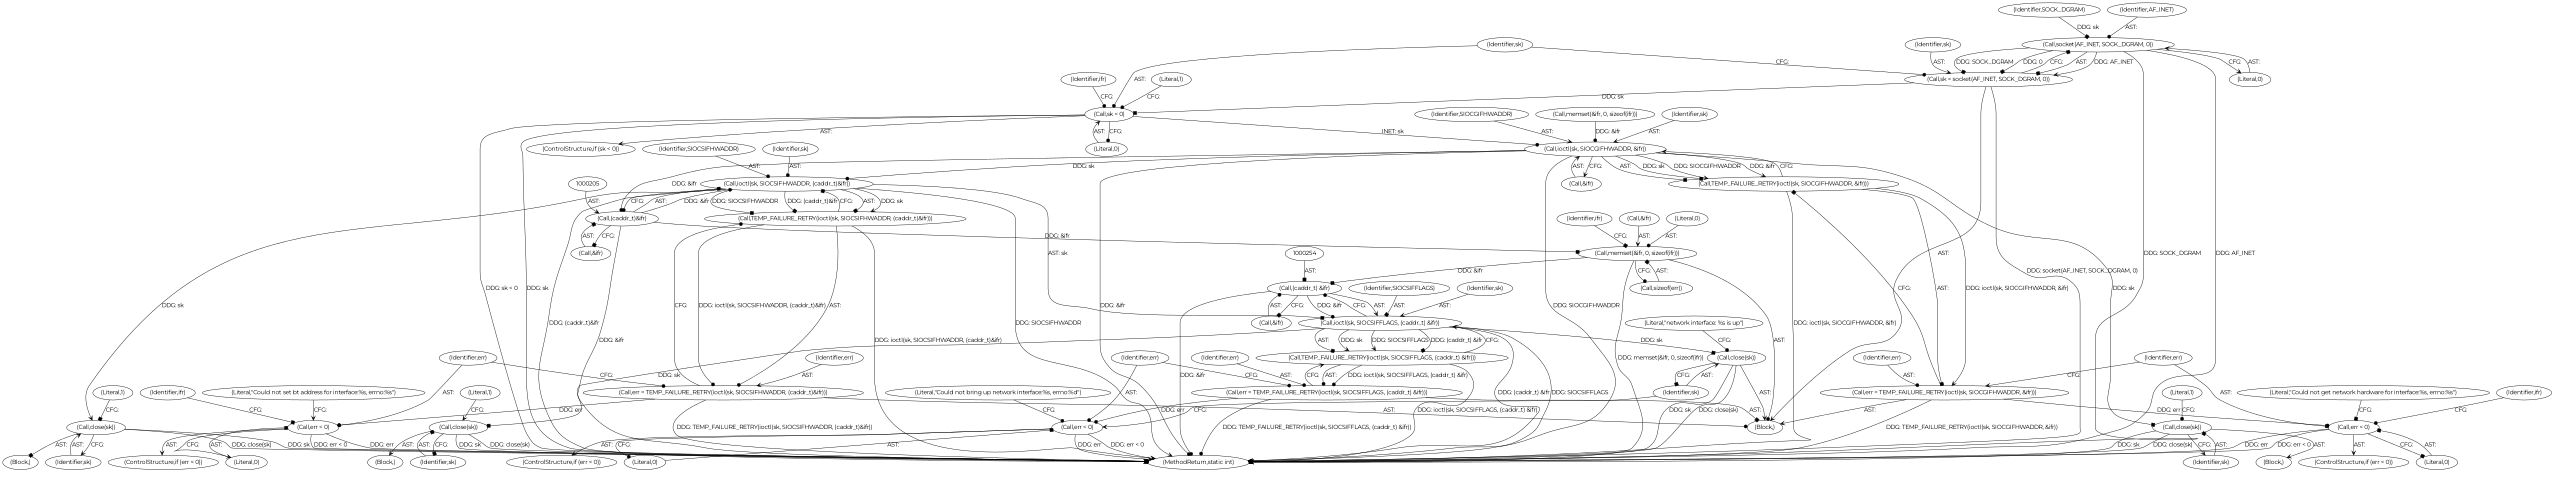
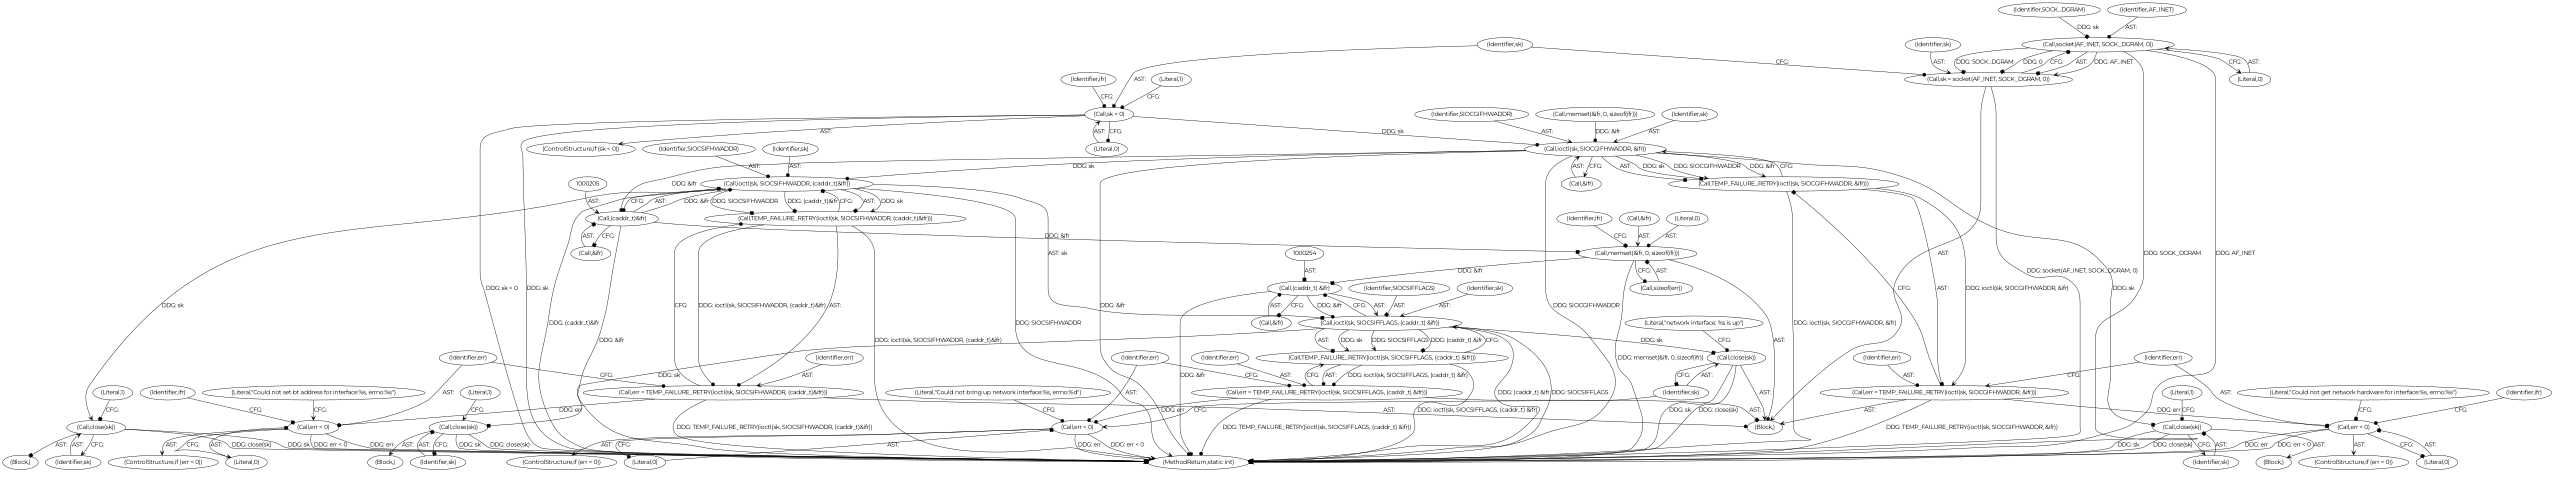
(1526, 98) -> none
(1393, 132) -> (1393, 132)
